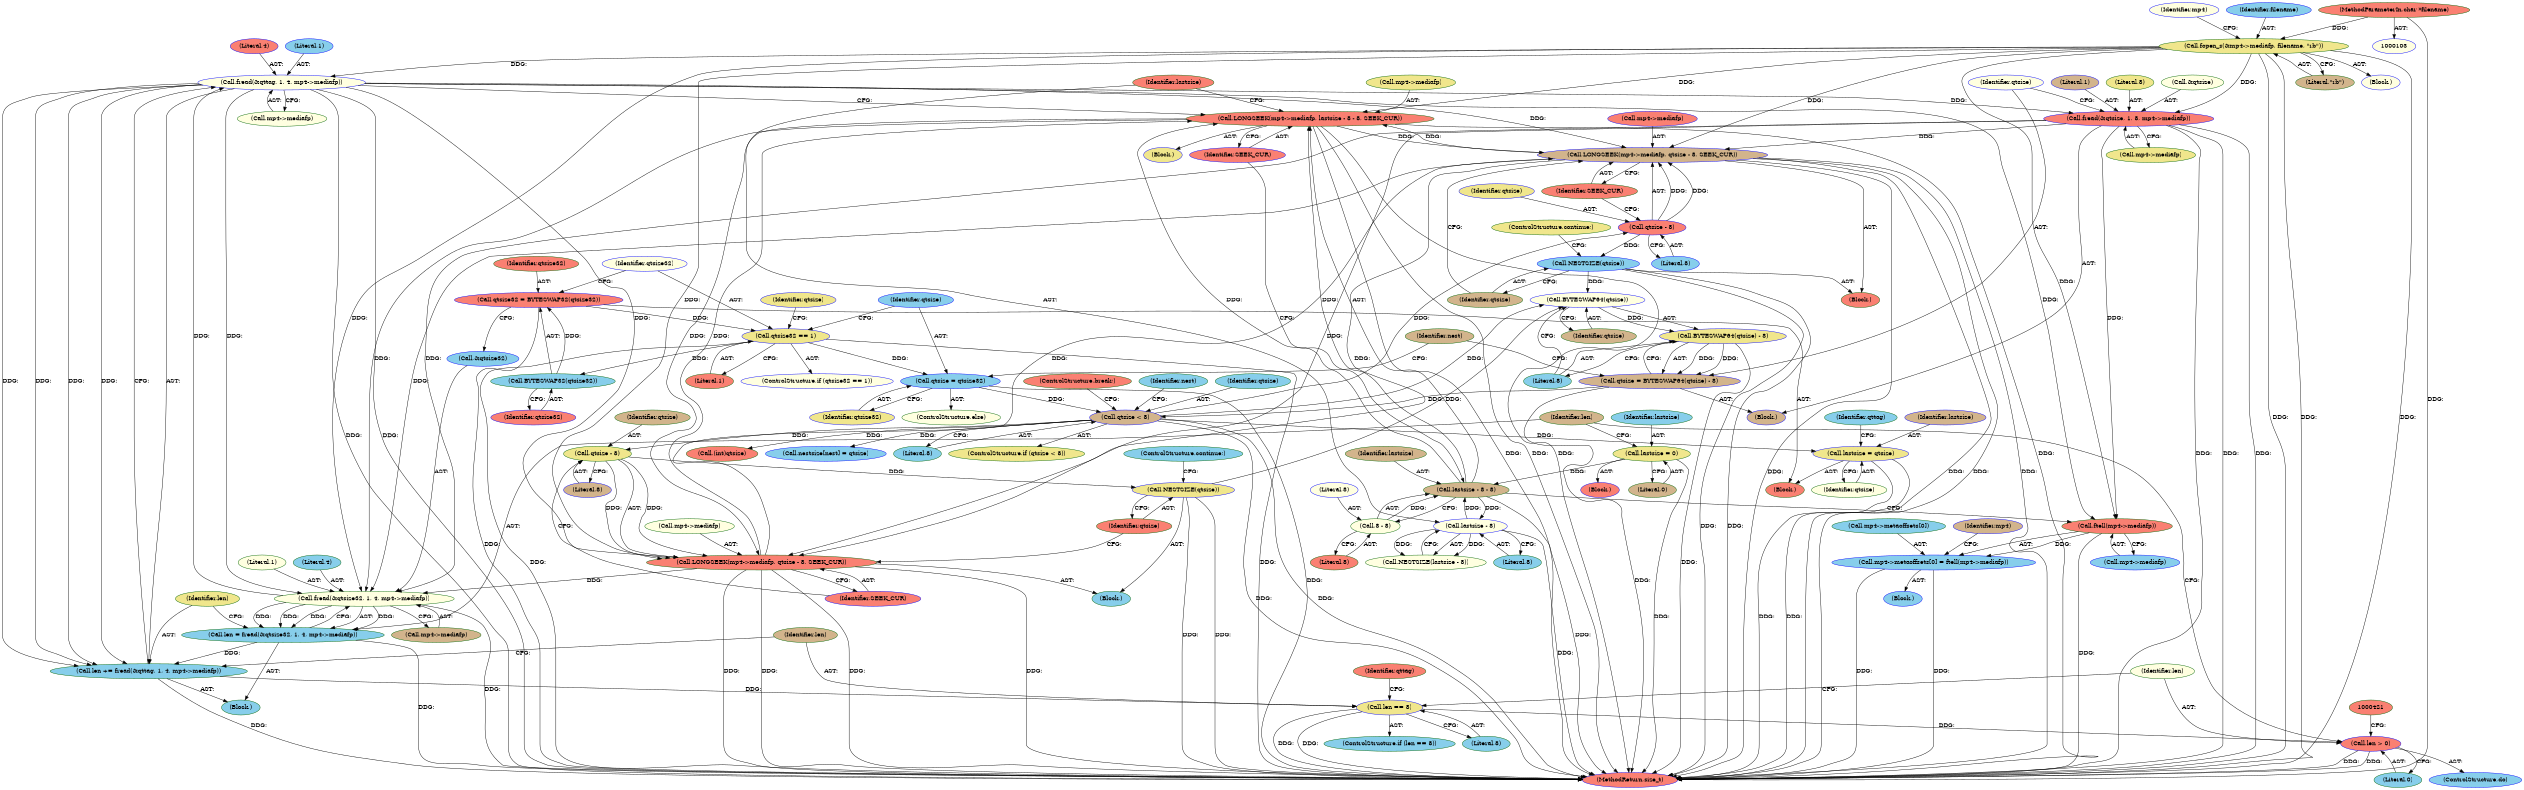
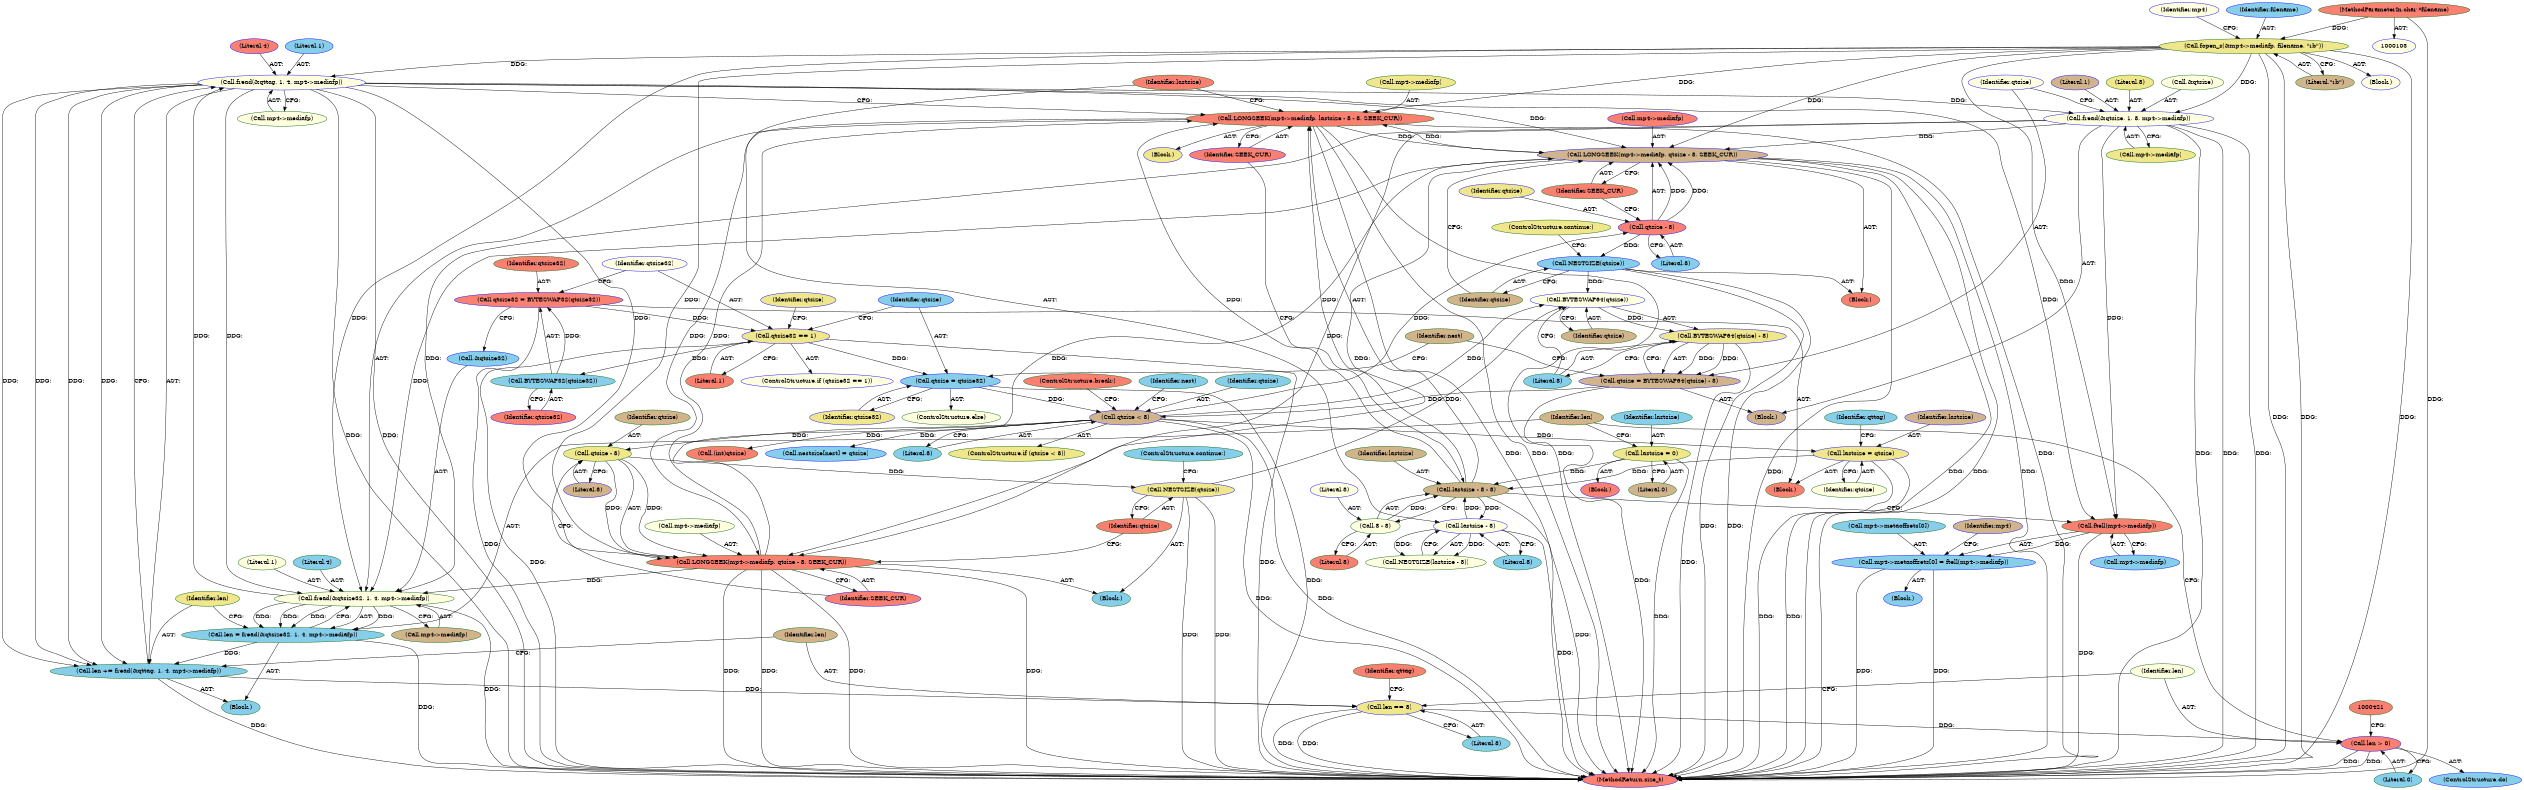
(2129, 119) -> (2129, 119)
(383, 359) -> (383, 359)
none -> (1662, 464)
(1390, 744) -> none
